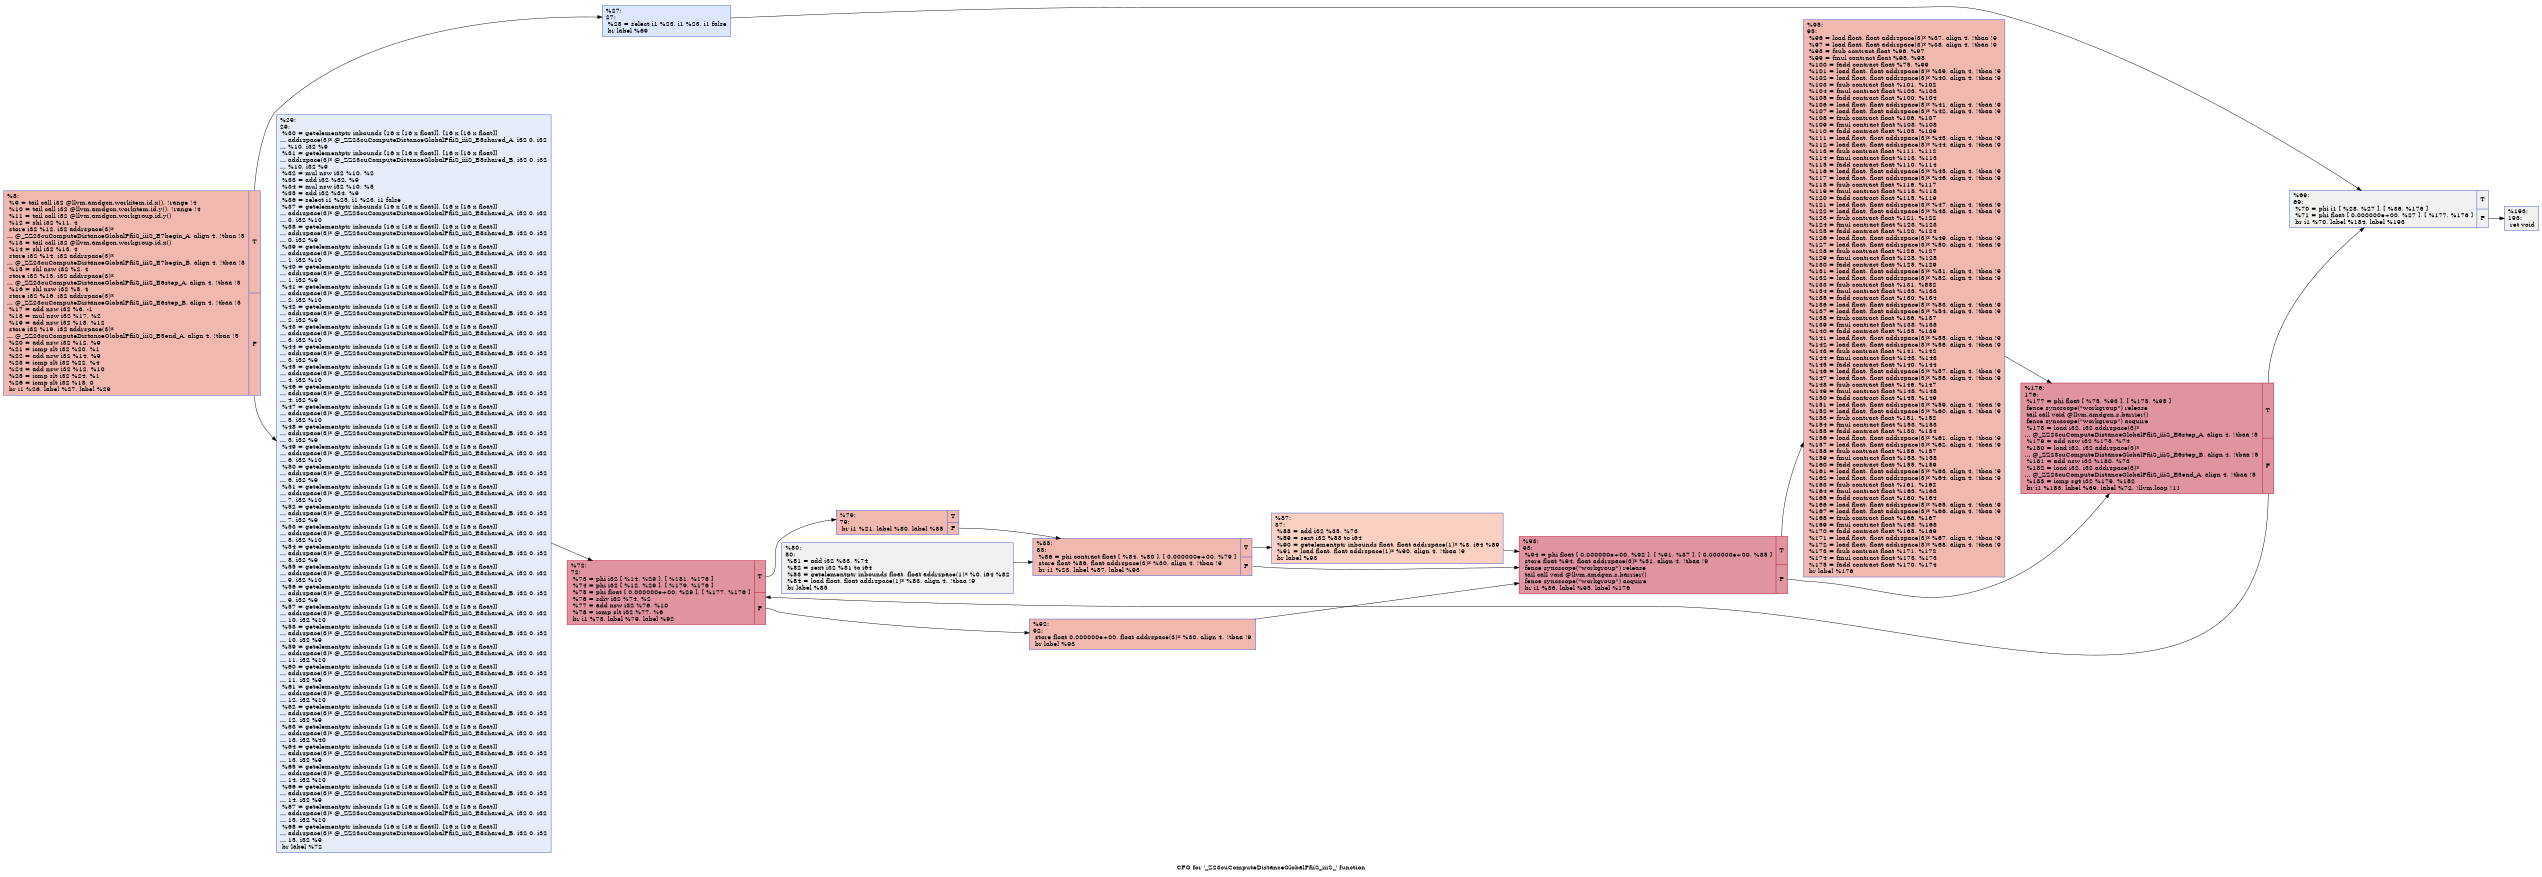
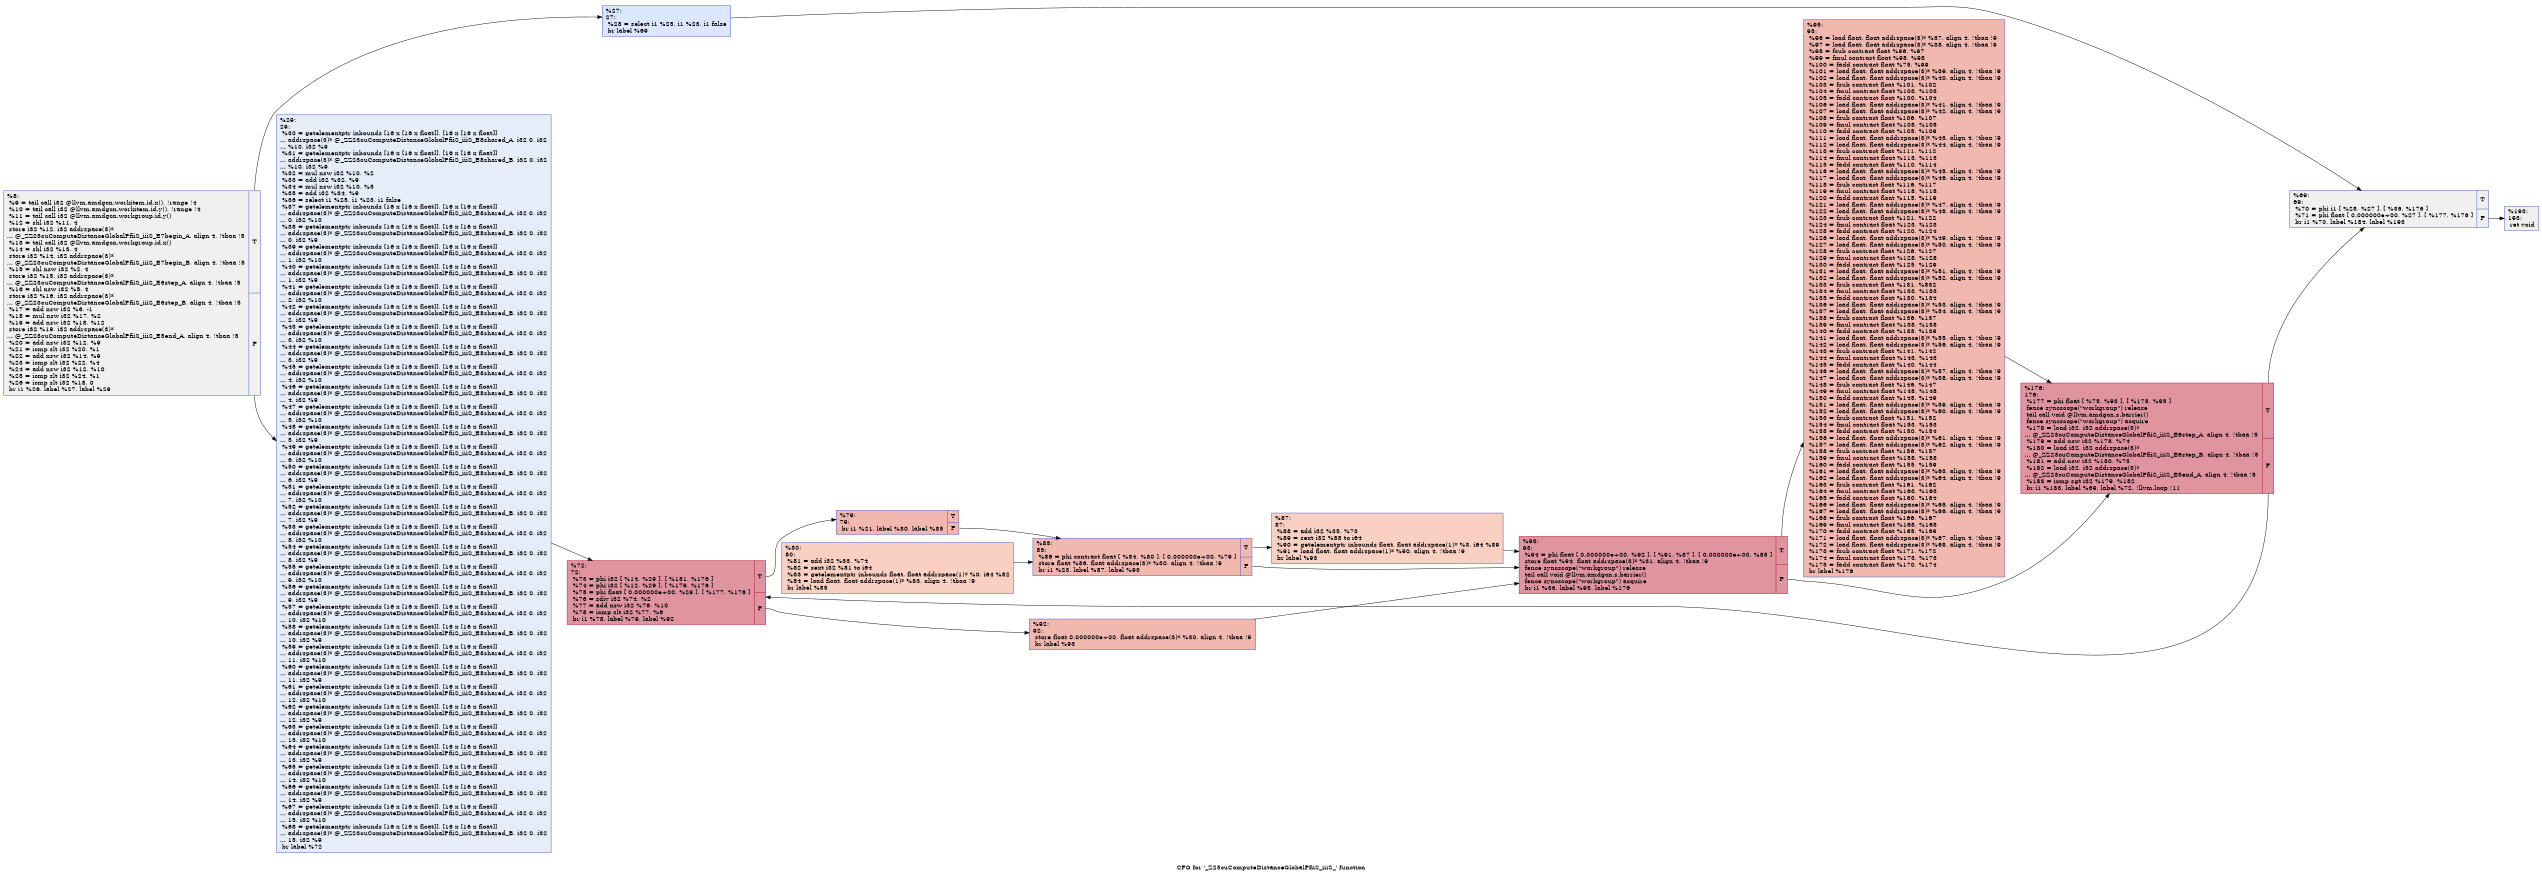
(132, 293) -> (132, 293)
(898, 568) -> (898, 568)
(303, 740) -> (303, 740)
